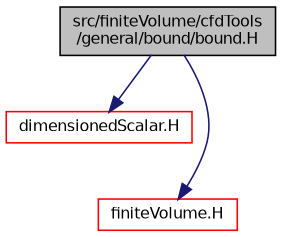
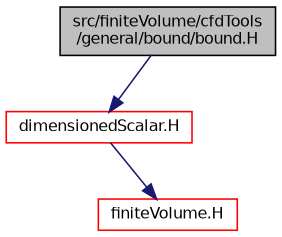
(209, 120) -> (129, 165)
